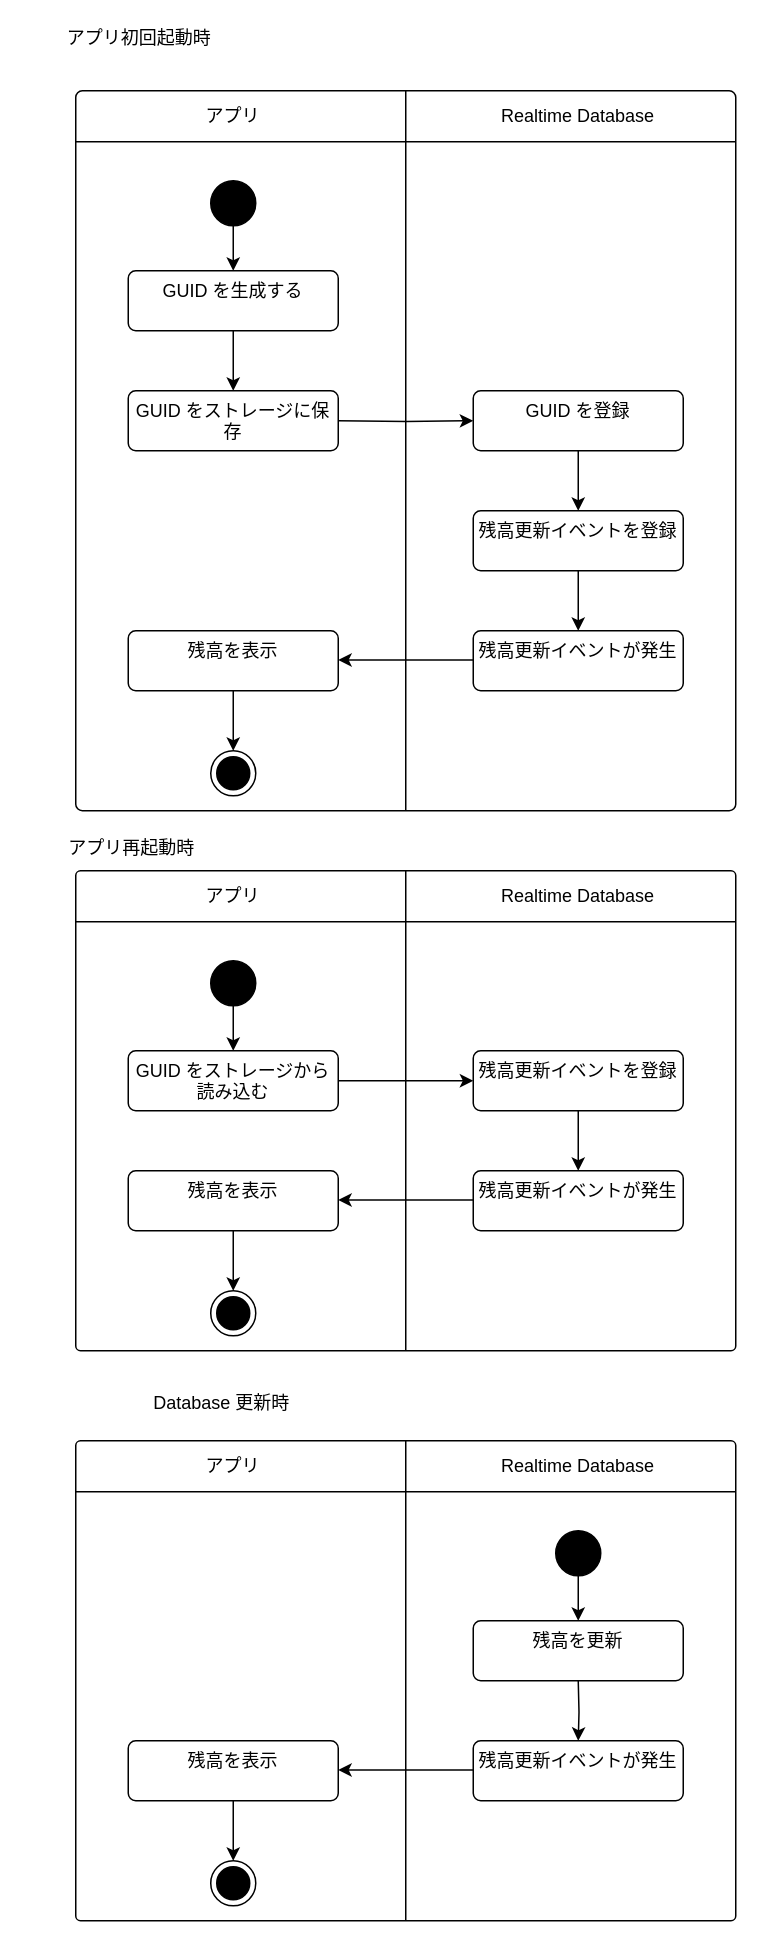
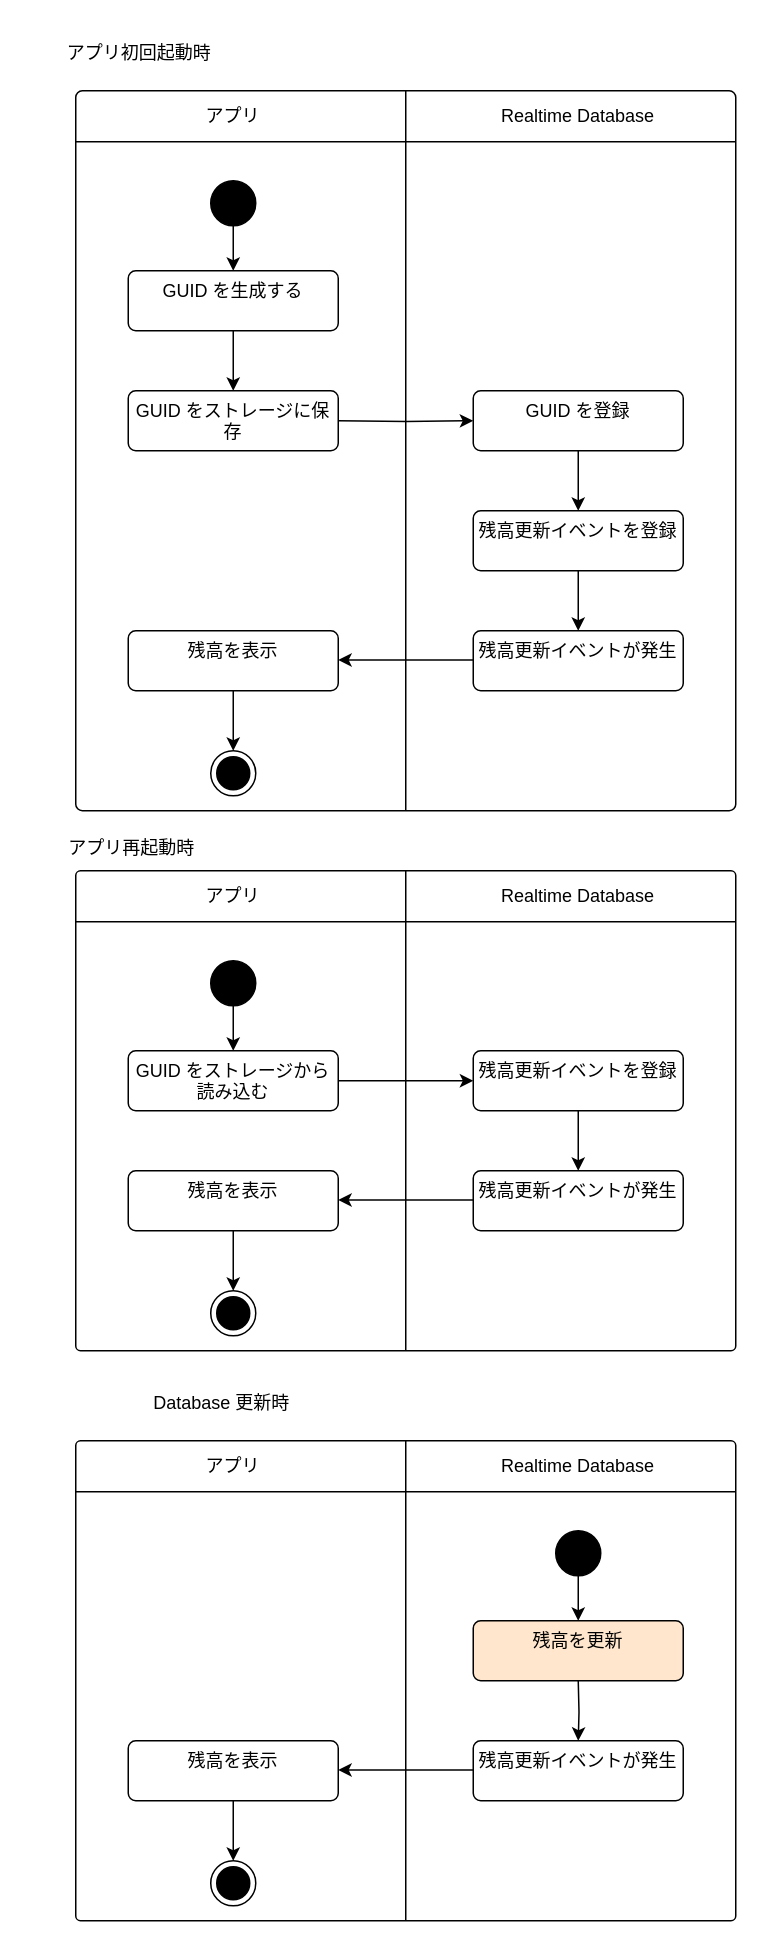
(140, 38) -> (140, 53)
(578, 1651) -> (578, 1651)
